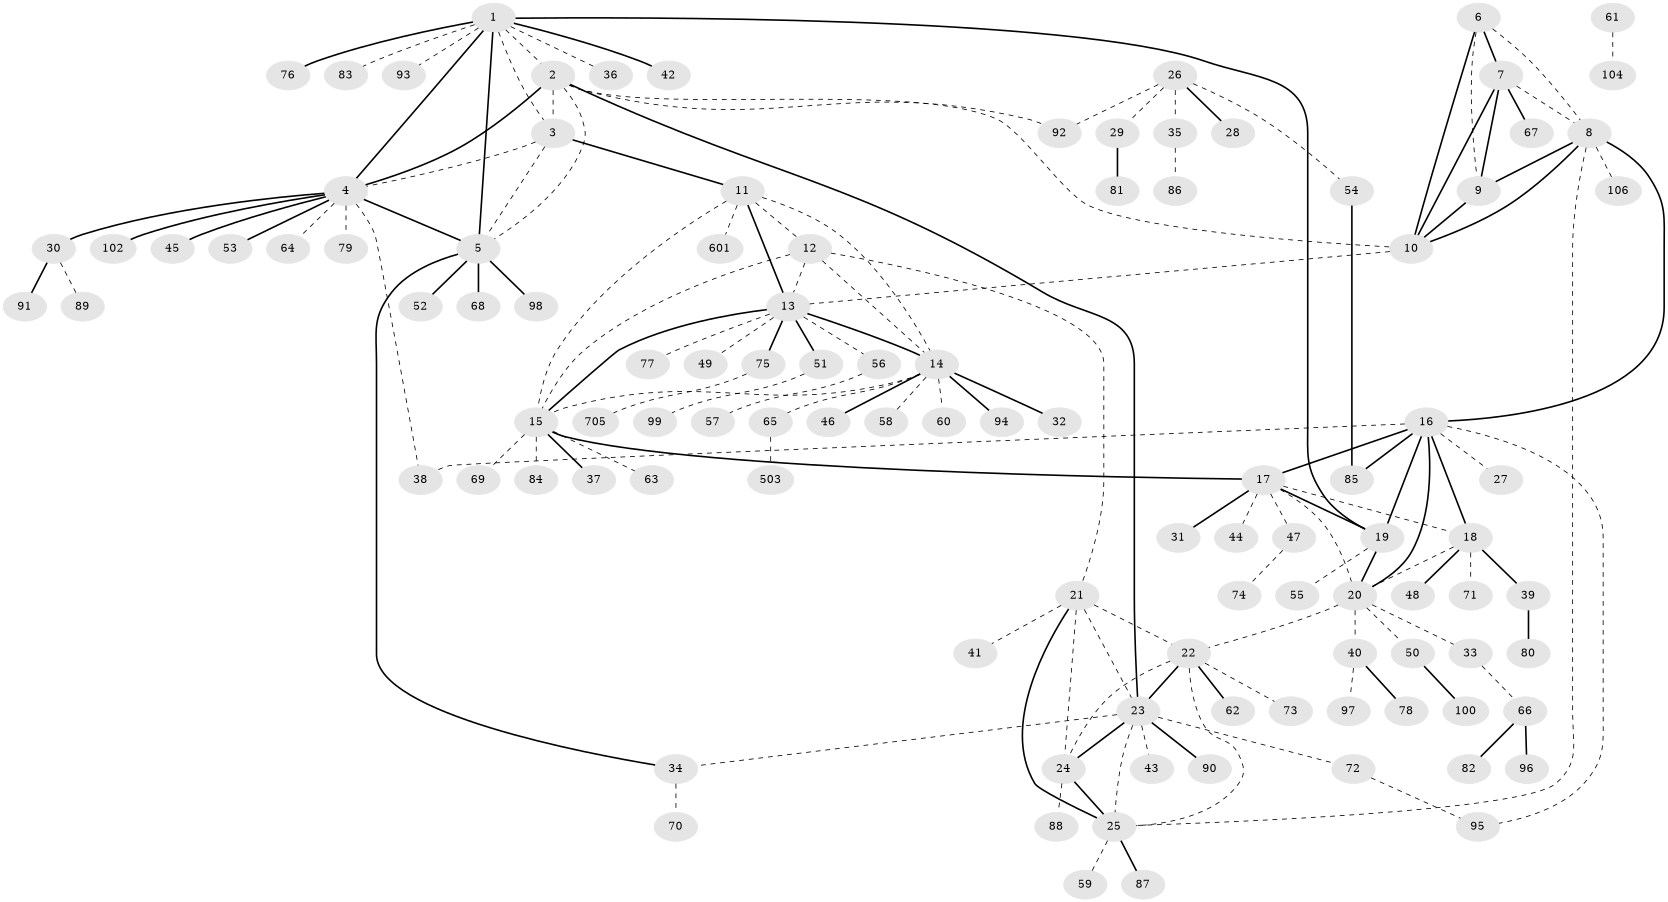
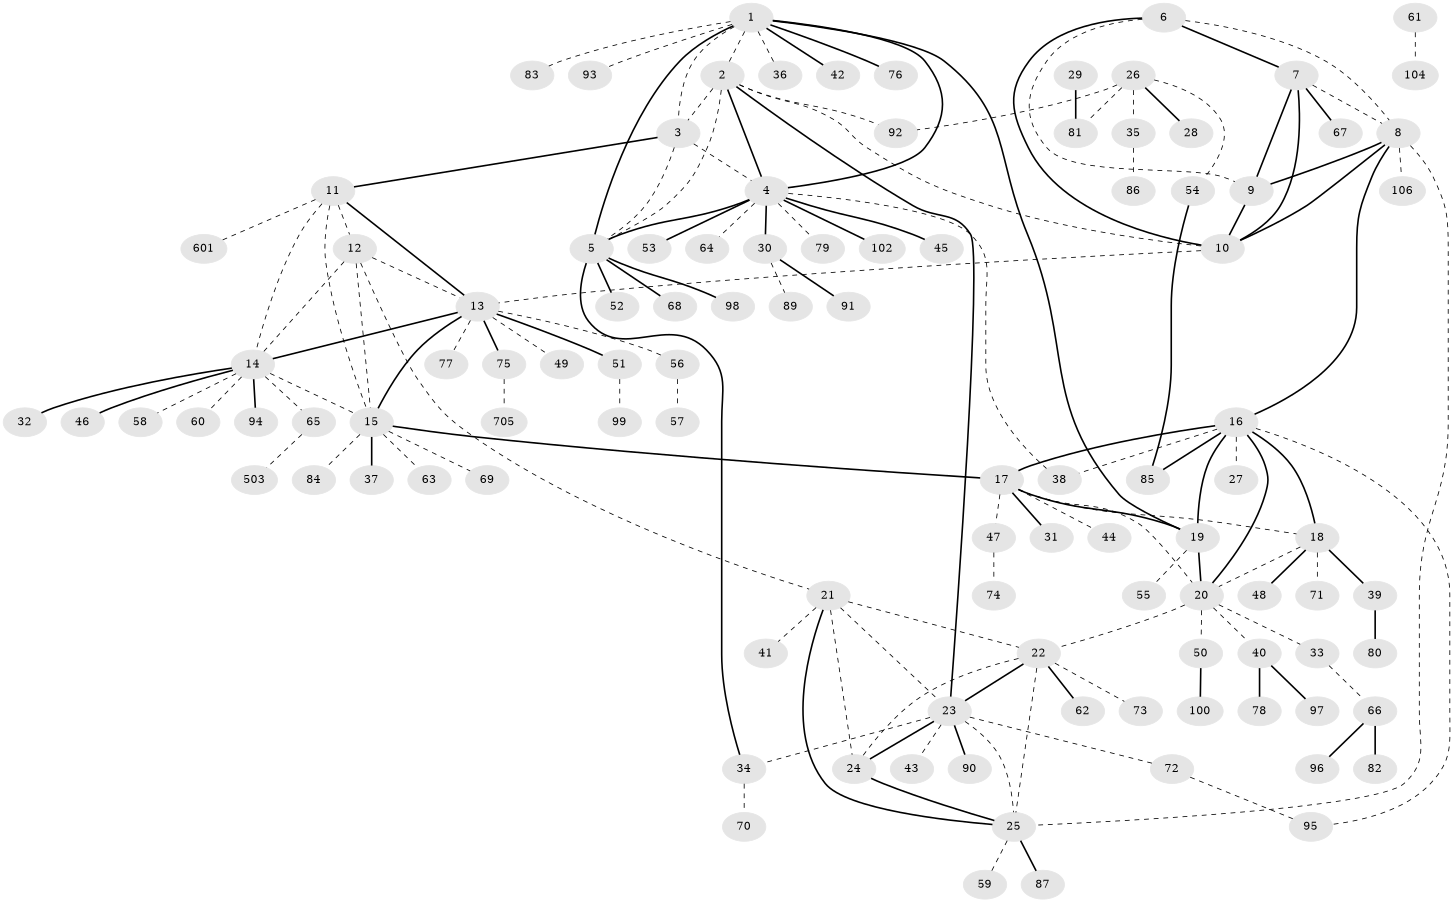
(1146, 104) -> (1105, 104)
(1352, 682) -> (1288, 682)
(1056, 827) -> none
